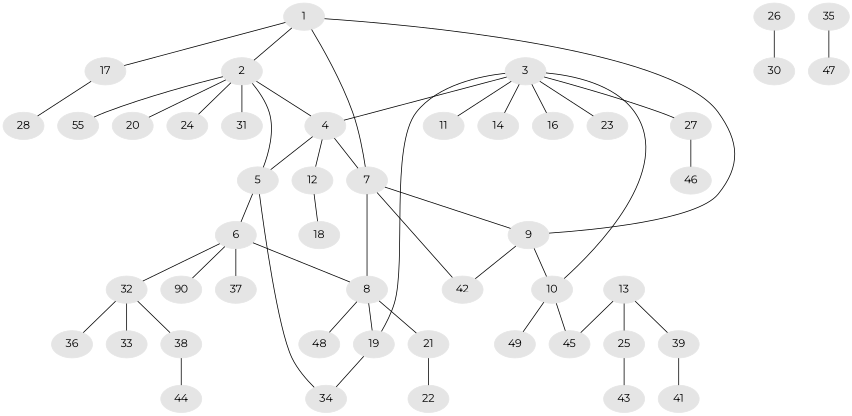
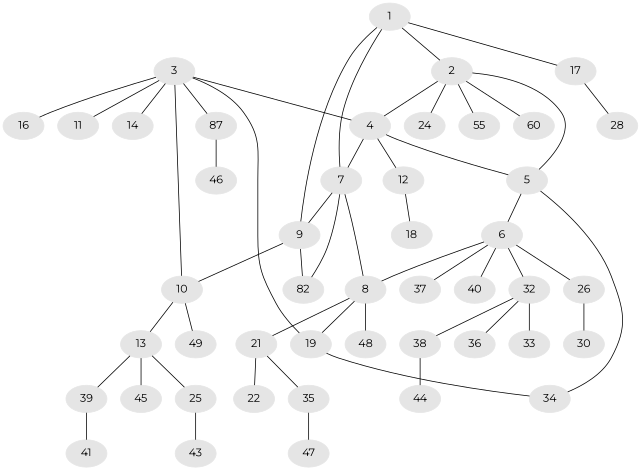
(133, 126) -> (534, 126)
(242, 126) -> none
(607, 126) -> none
(691, 126) -> (216, 126)
none -> (543, 262)
(181, 290) -> (475, 290)
(463, 290) -> (303, 290)
(561, 317) -> (162, 317)
none -> (282, 372)
